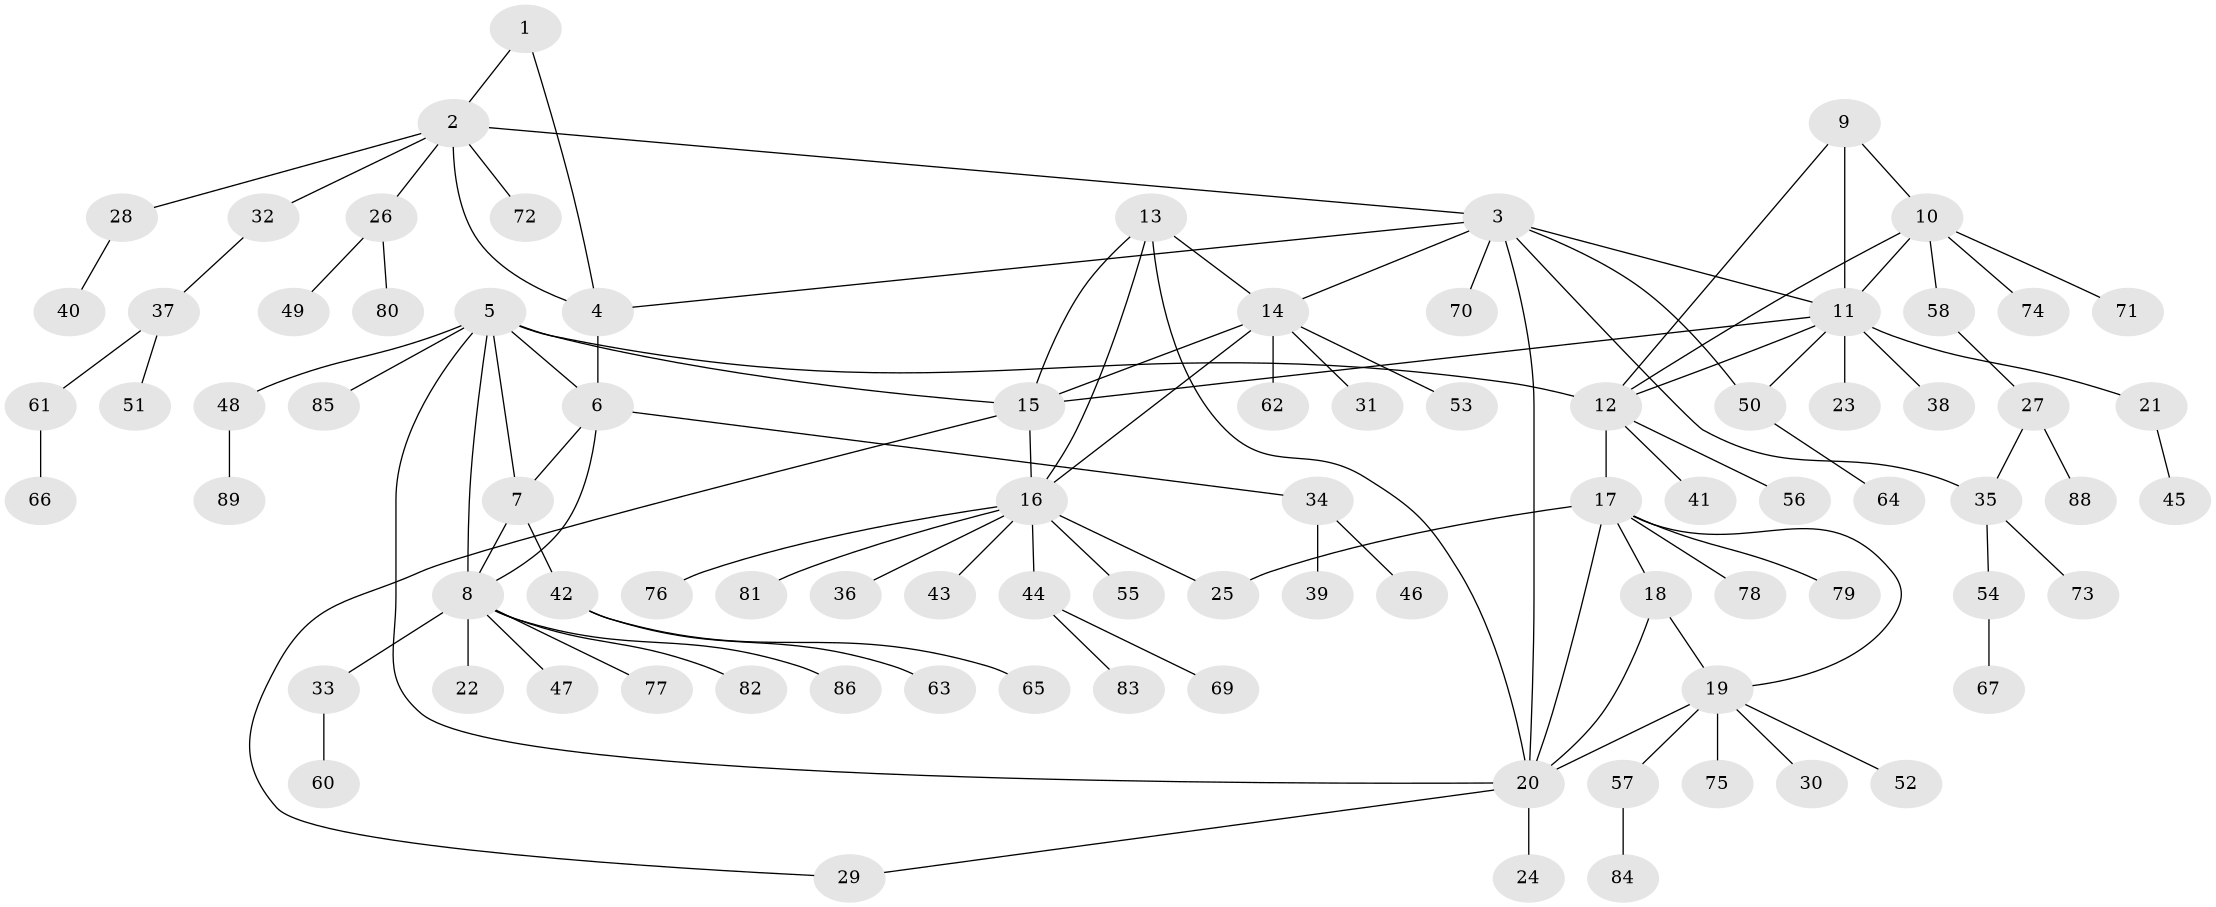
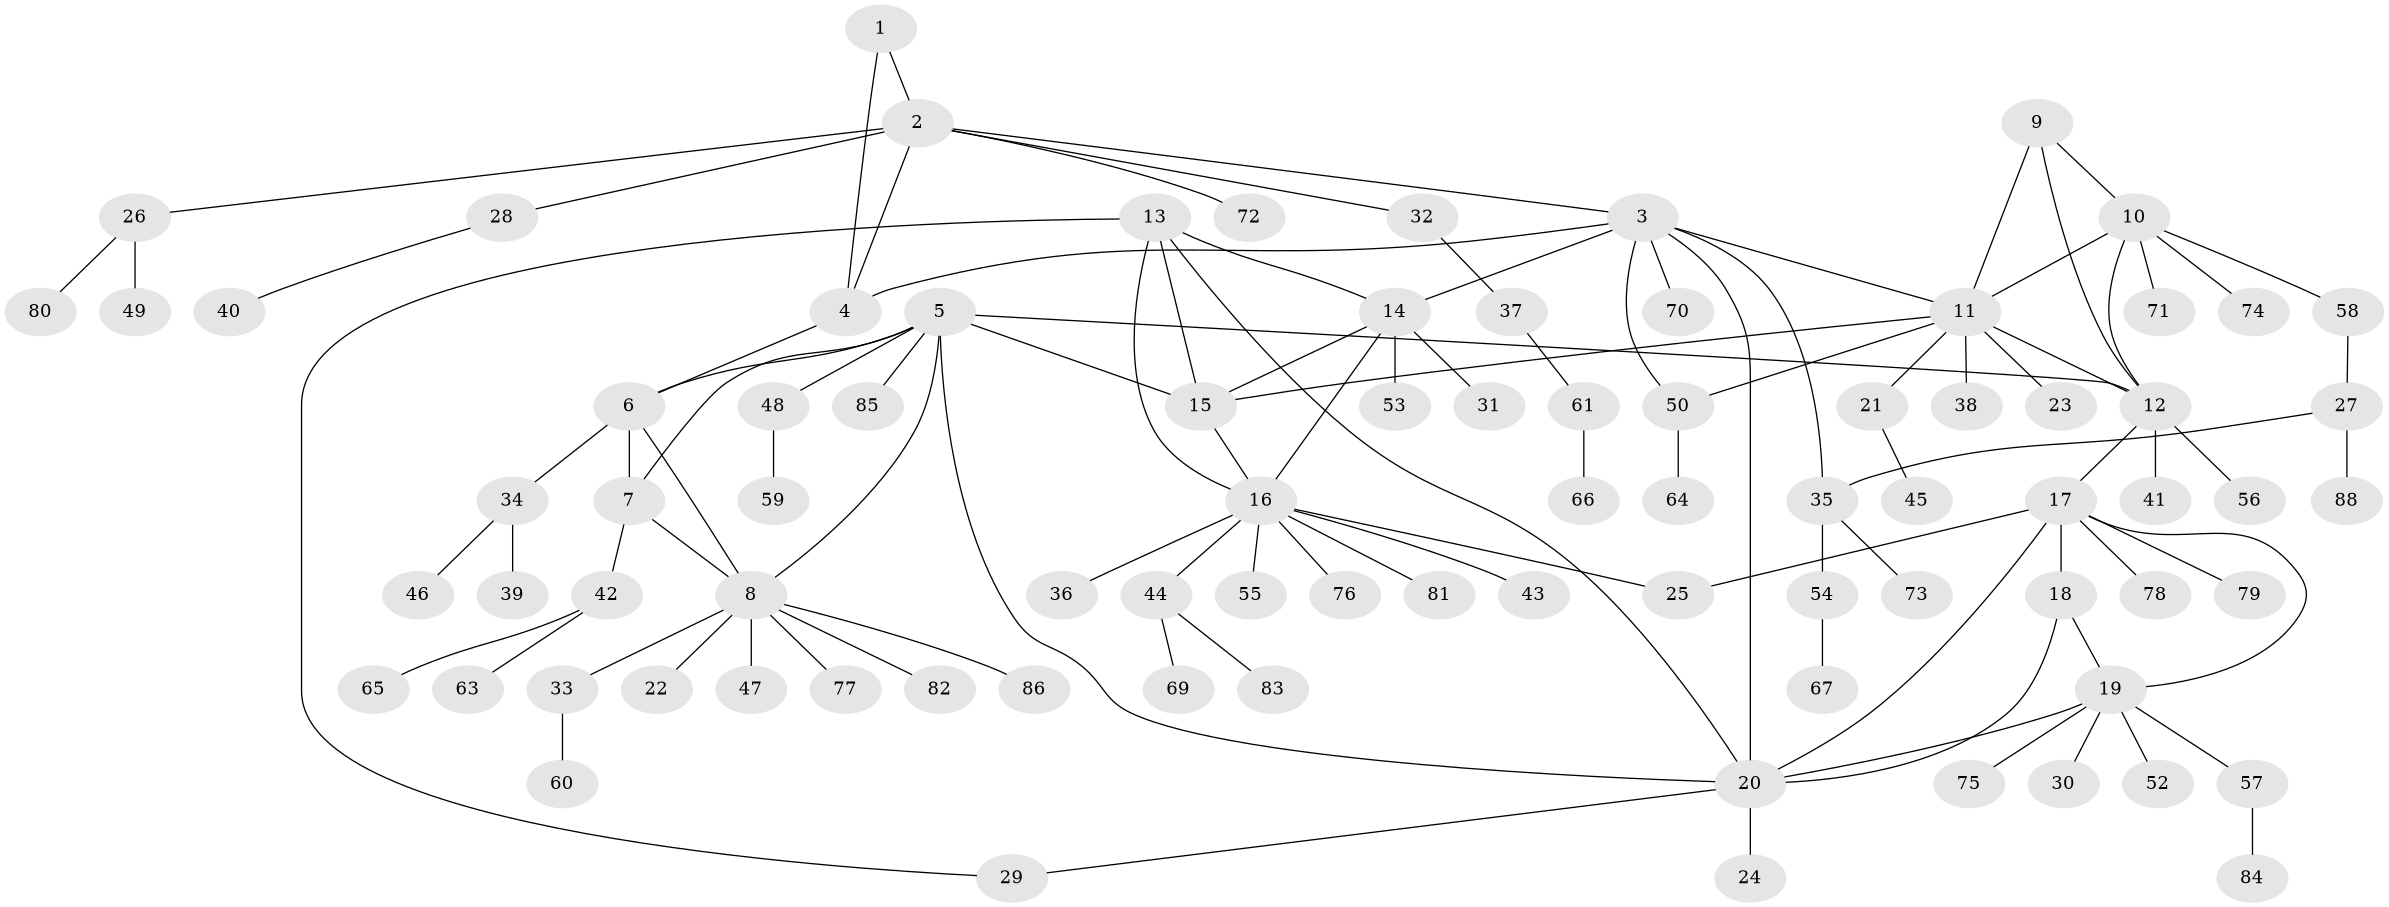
(135, 406) -> none
(1273, 406) -> none
(229, 501) -> (774, 501)
(298, 635) -> (302, 475)
